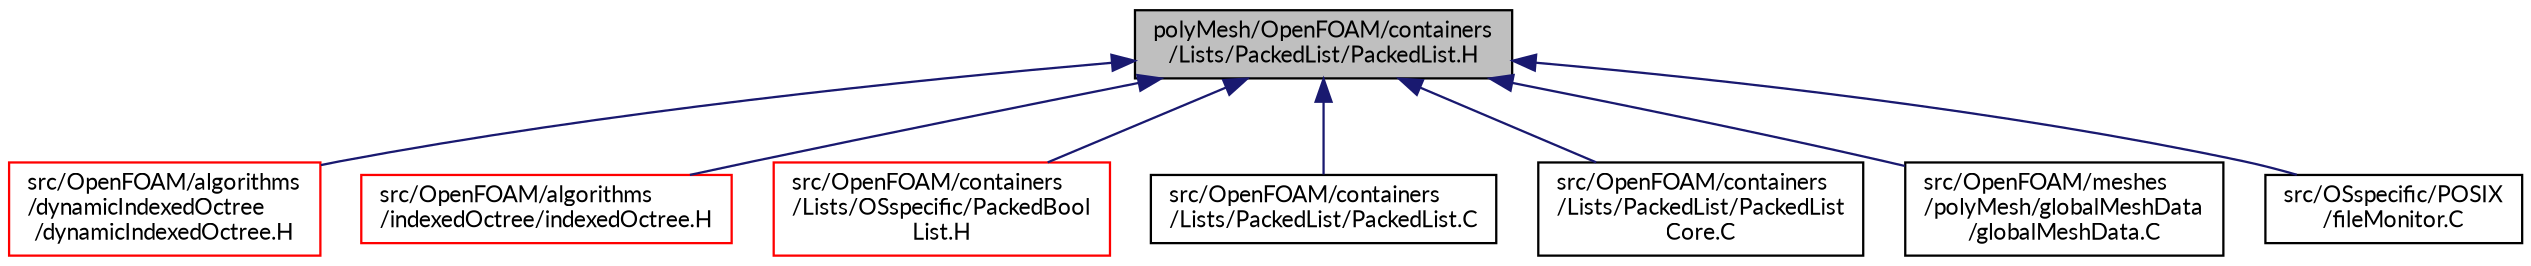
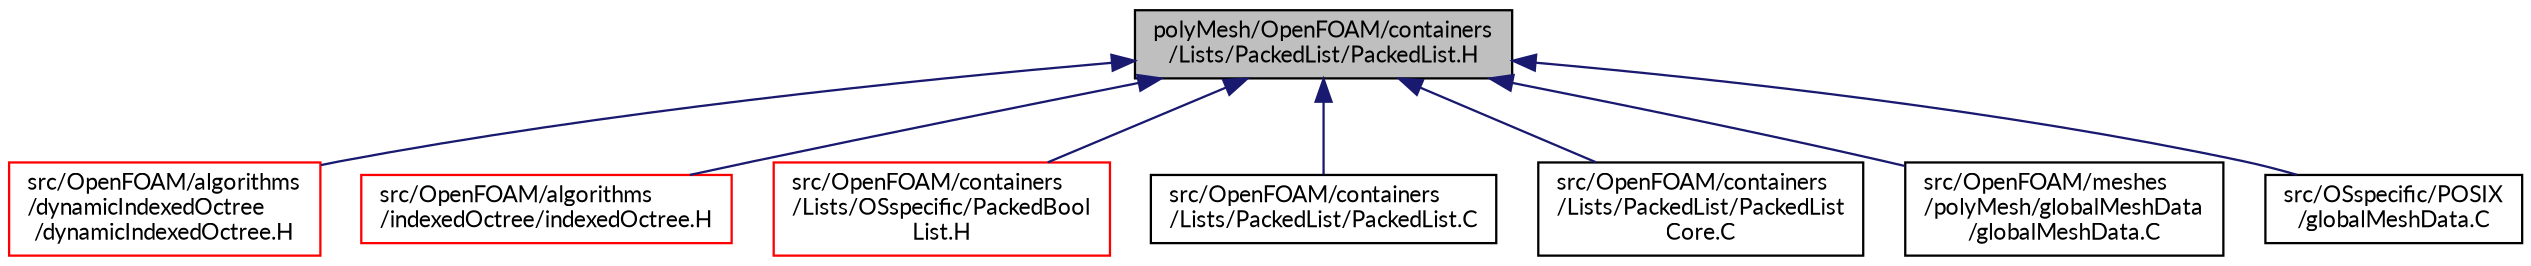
(2394, 209) -> (2394, 209)
